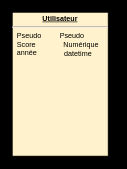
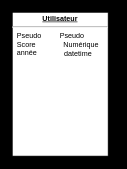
(60, 84) -> (60, 84)
